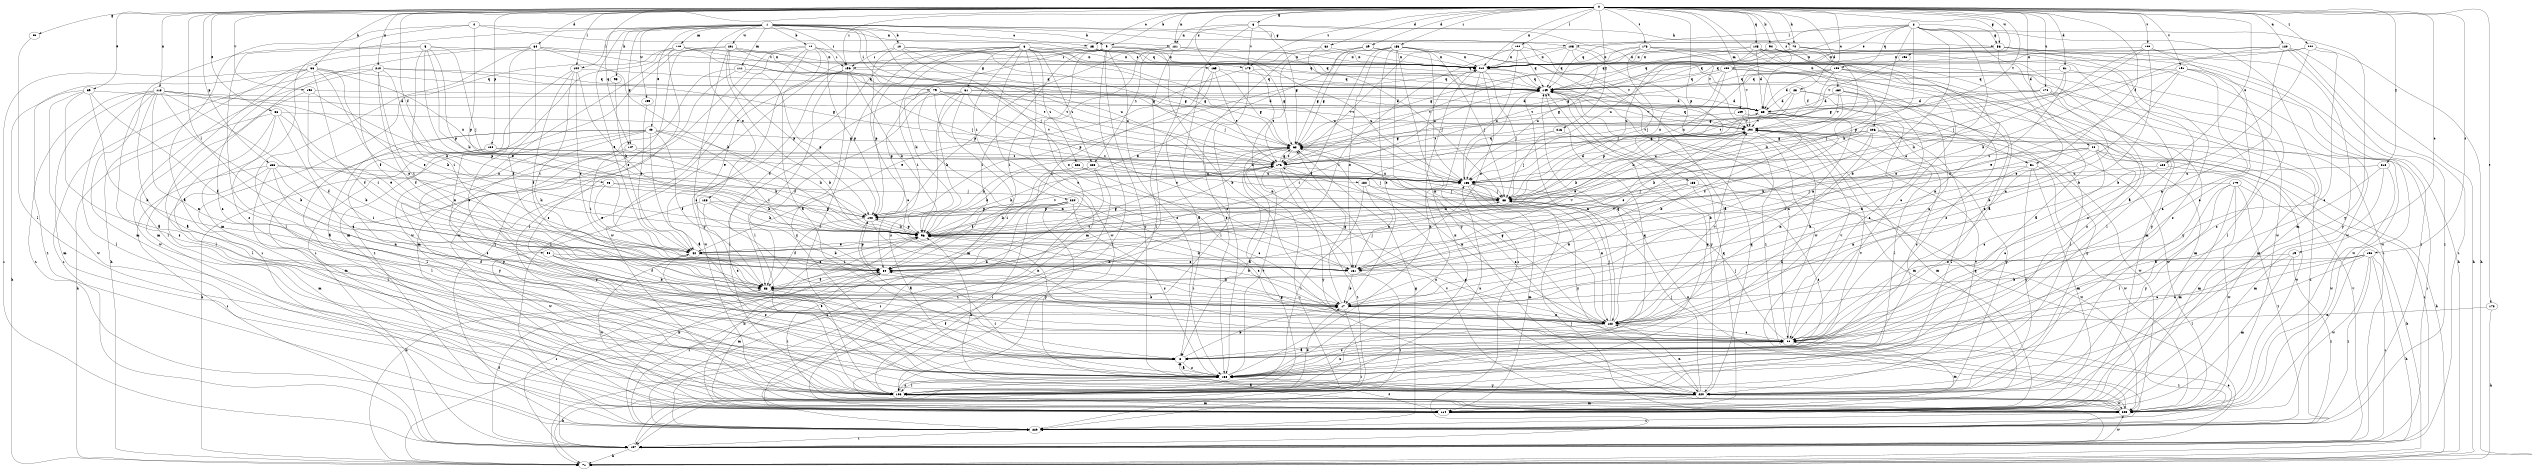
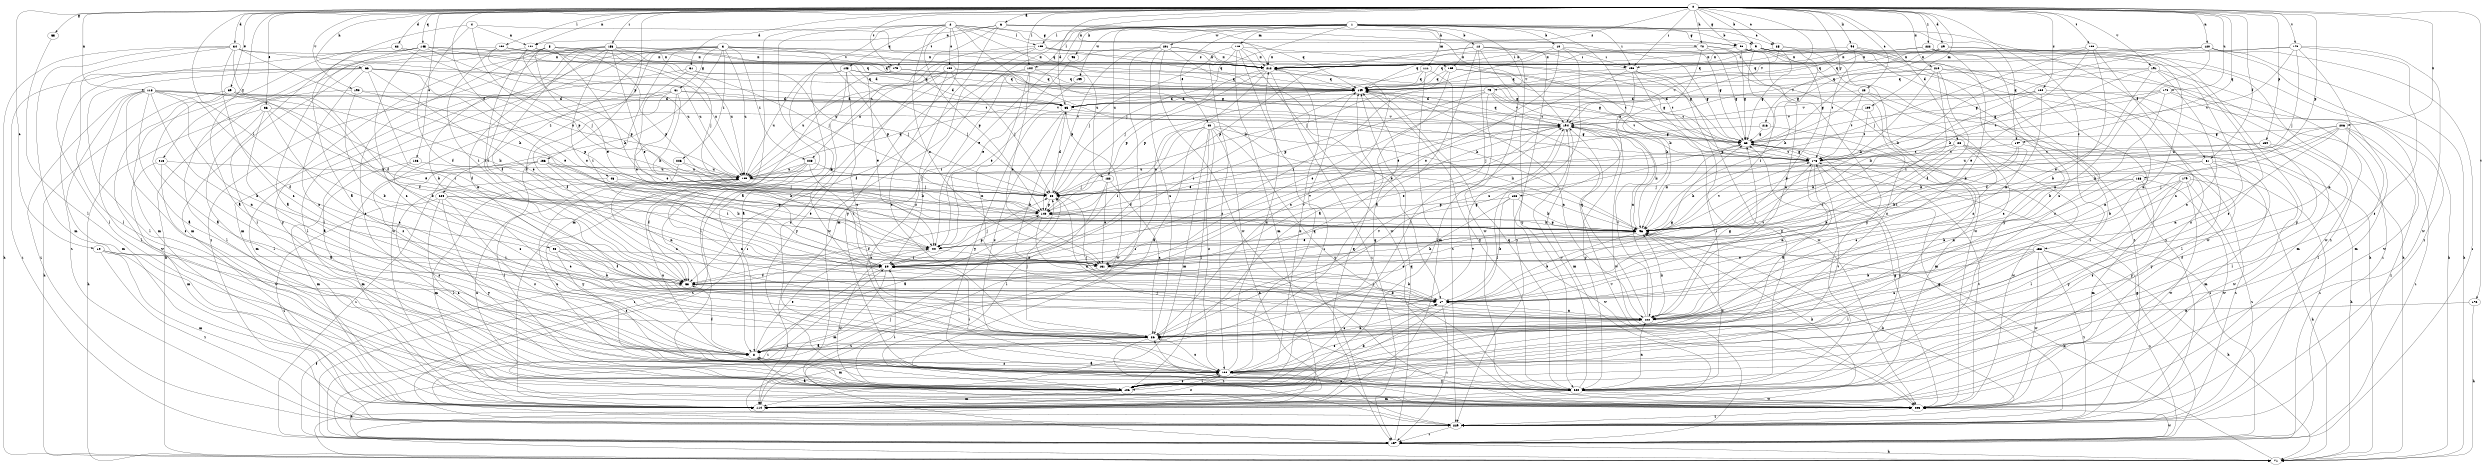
(1904, 58) -> none
(765, 209) -> none
